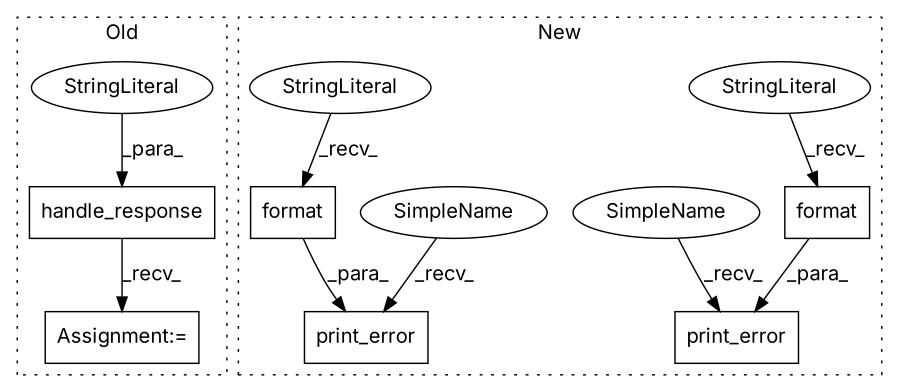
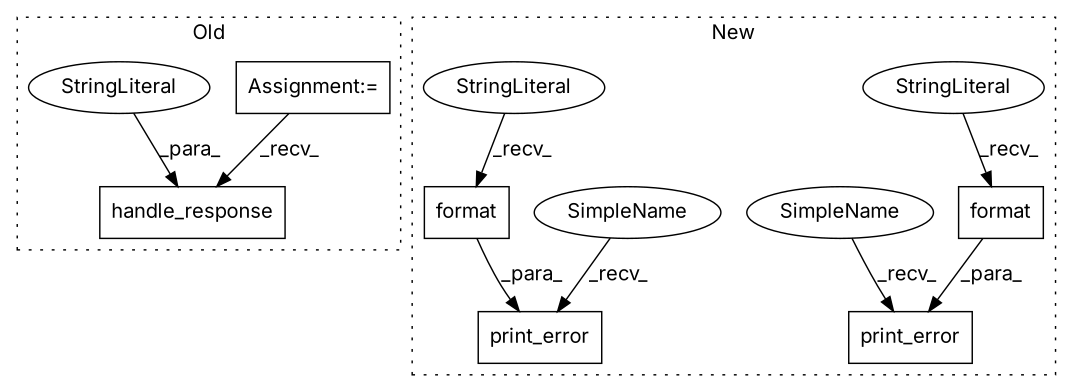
(122, 268) -> (258, 145)
